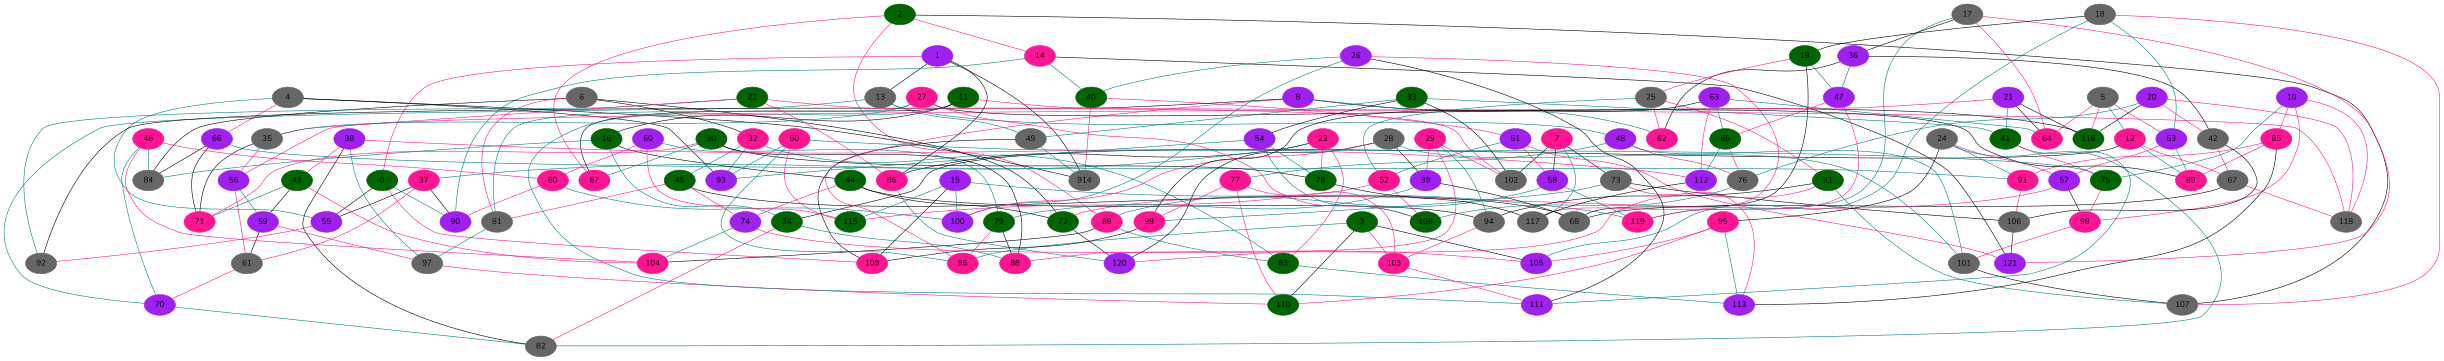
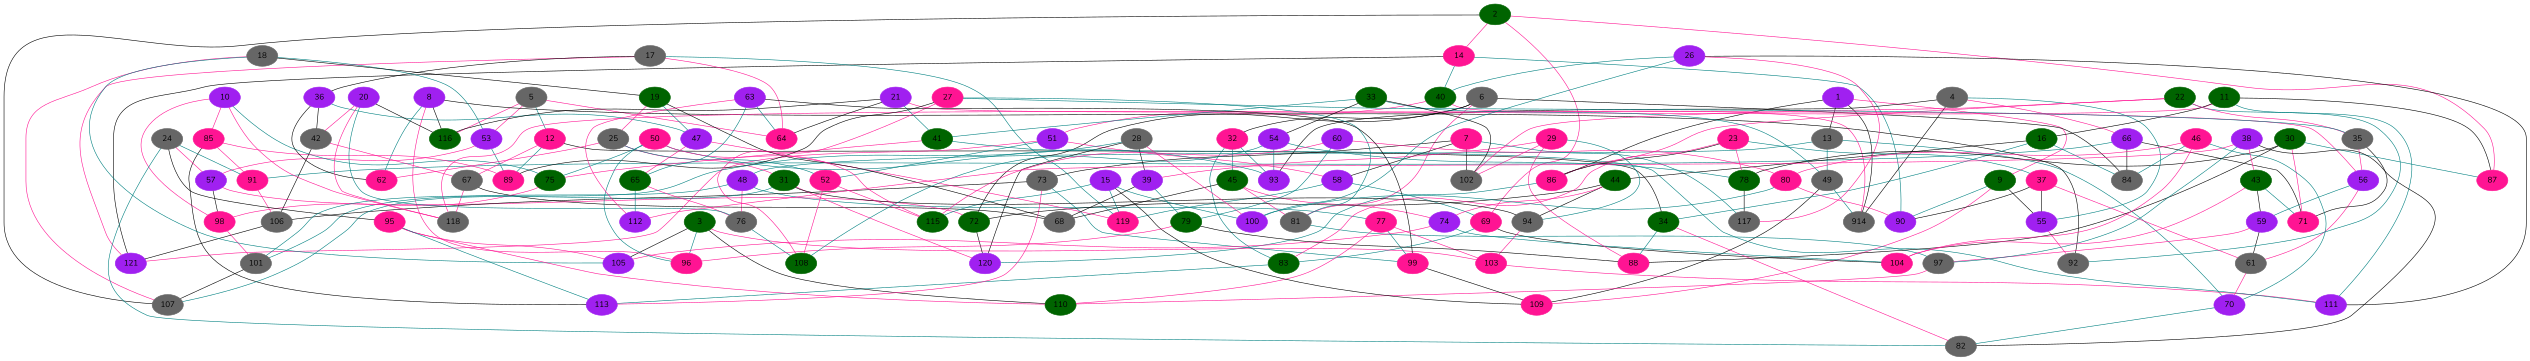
(1629, 192) -> none
(1193, 201) -> (1397, 243)
